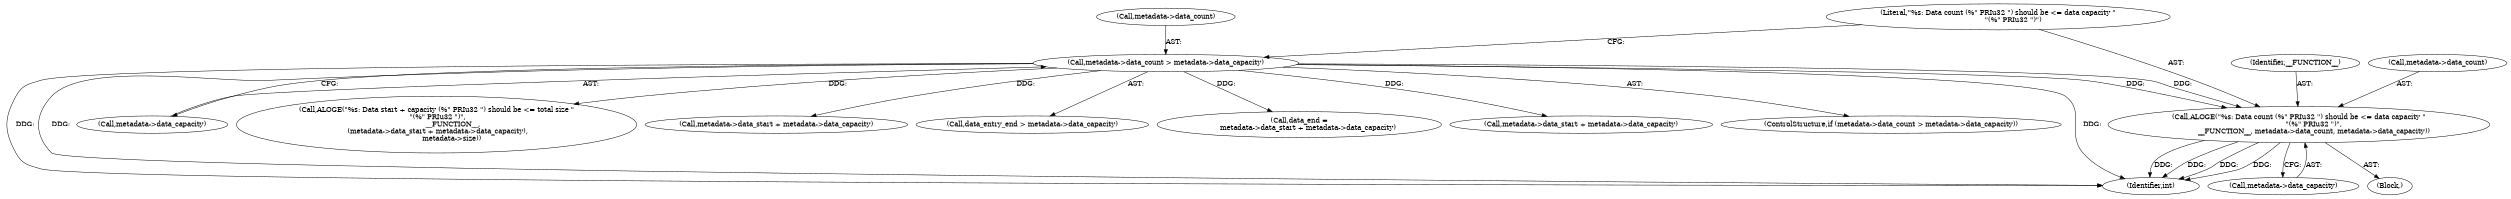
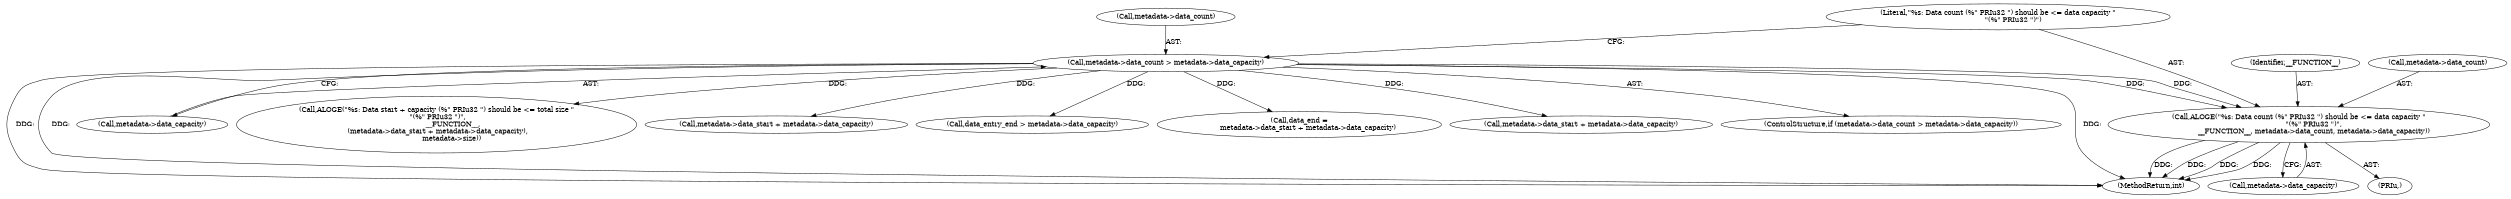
(1137, 84) -> (1137, 84)
(2151, 186) -> (2151, 186)
(2390, 186) -> (2390, 186)
